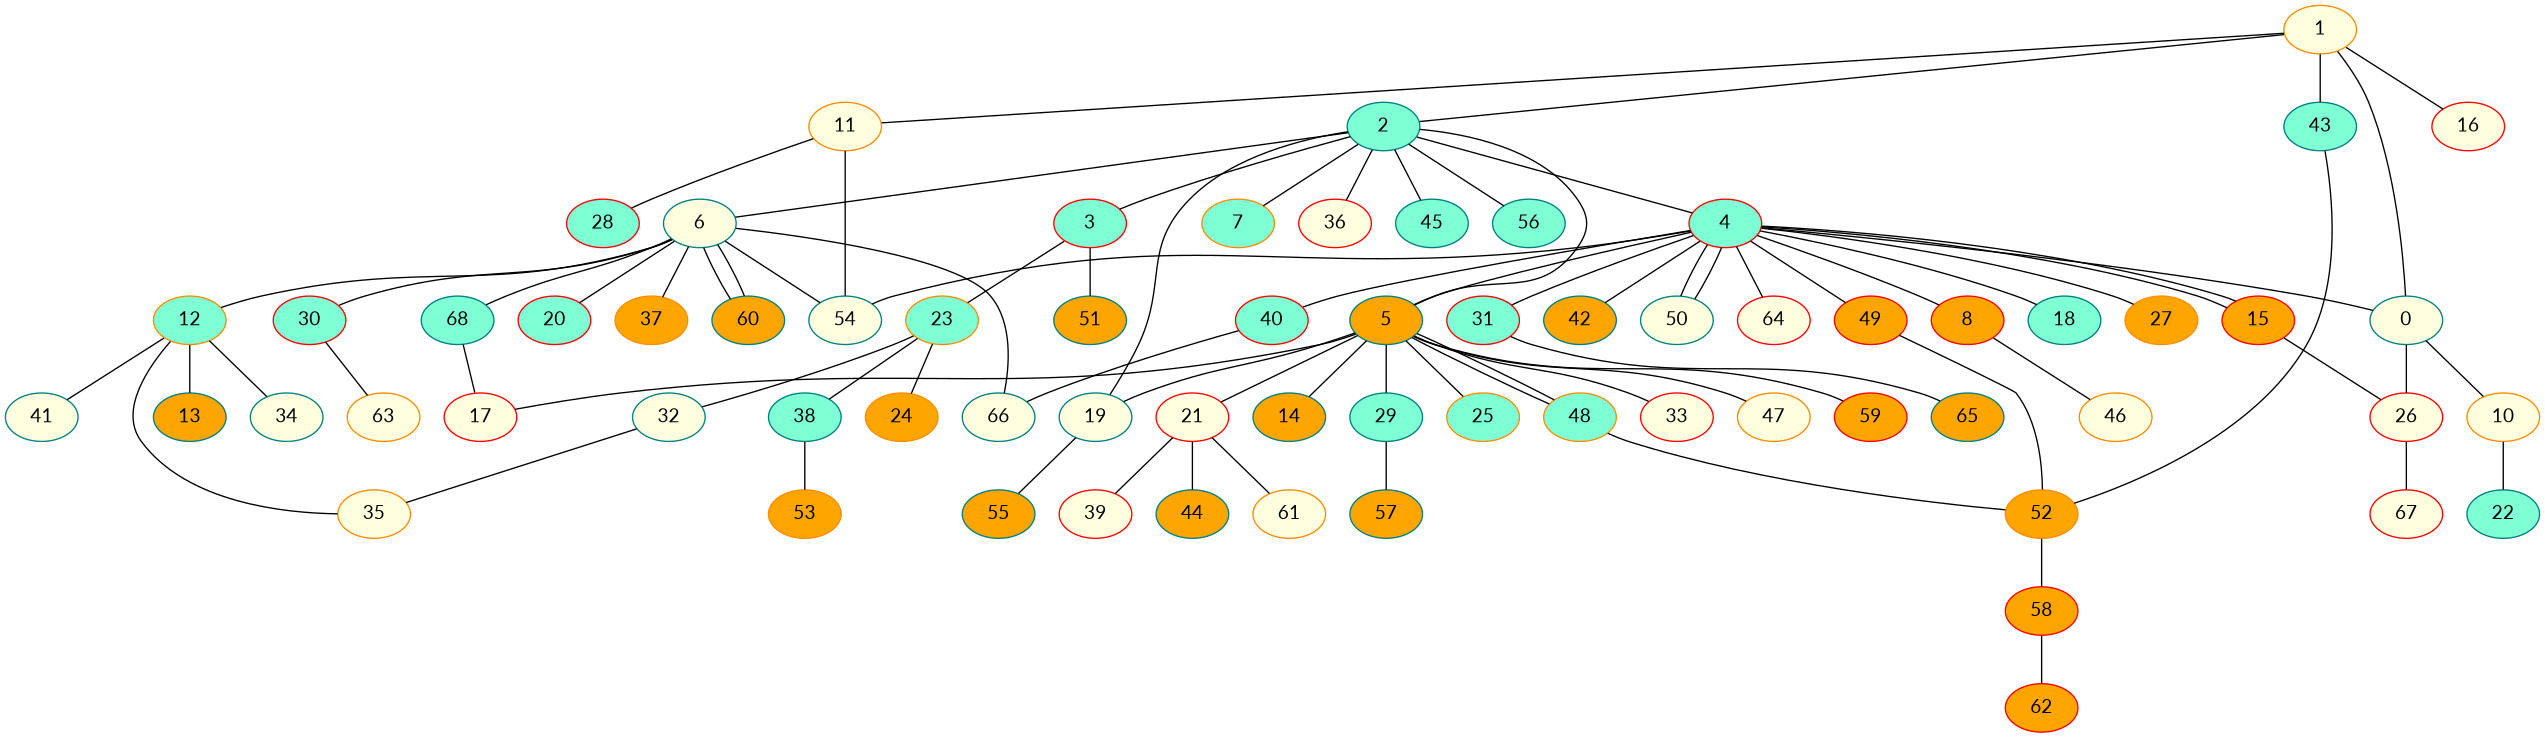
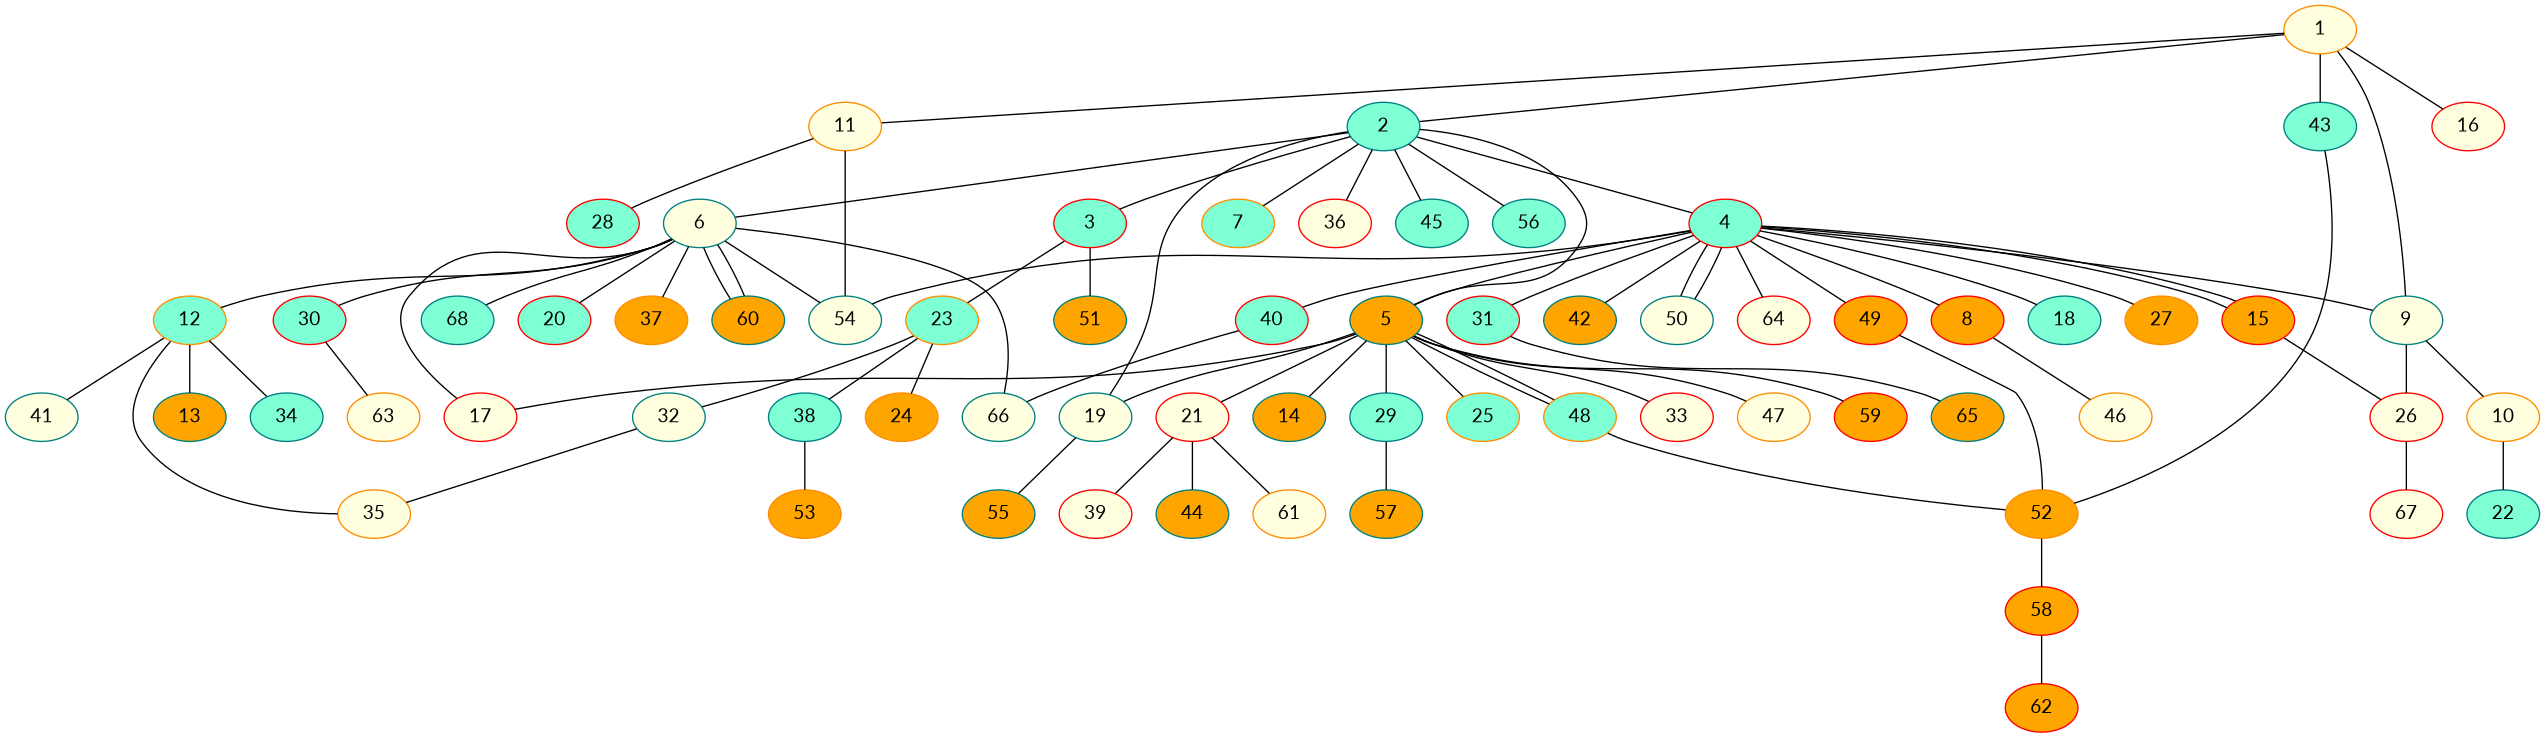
(2406, 320) -> (2406, 320)
(469, 369) -> (473, 255)
(287, 417) -> (287, 417)
